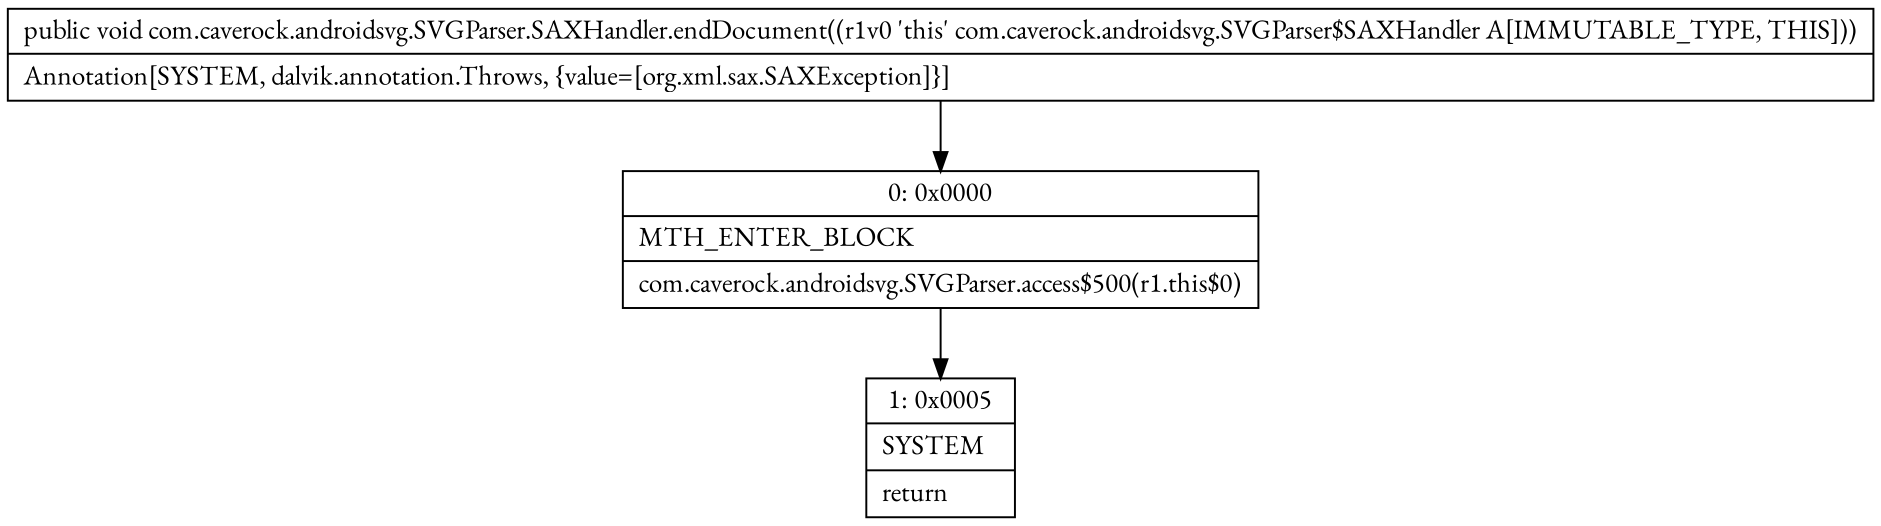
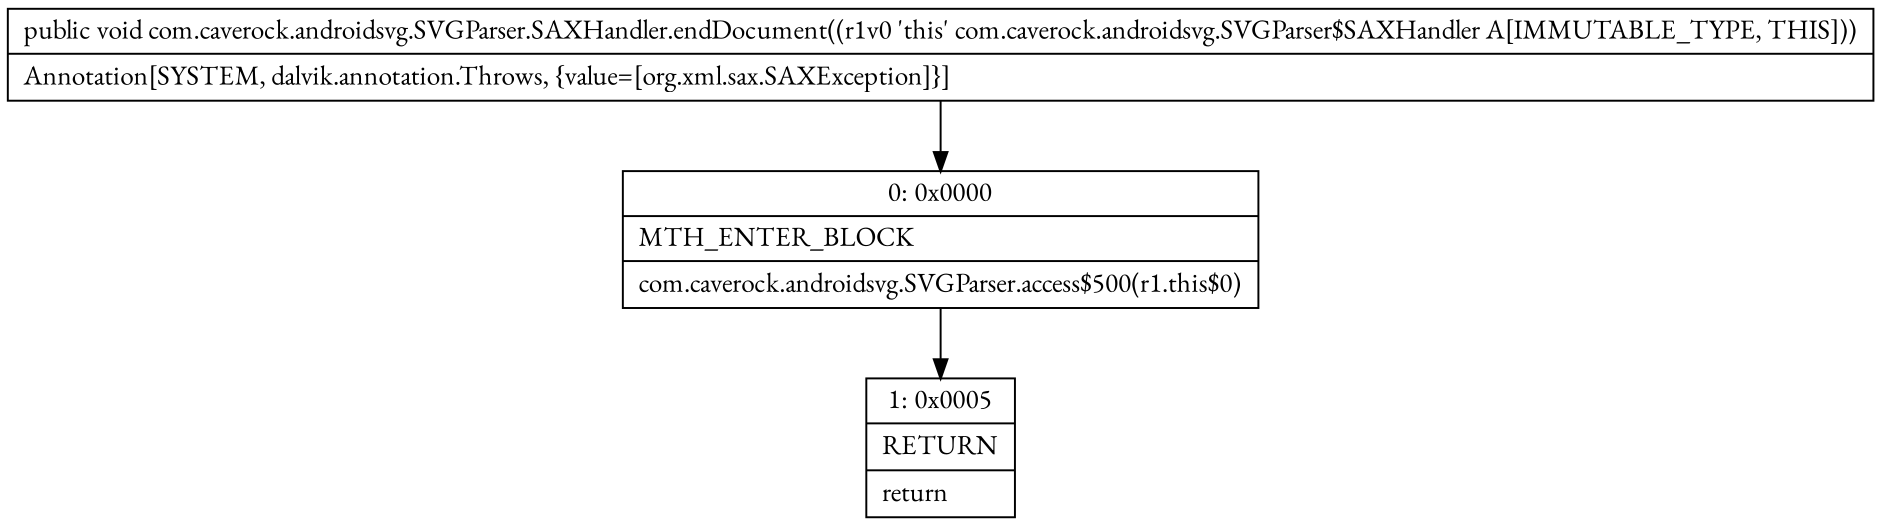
(934, 446) -> (941, 446)
